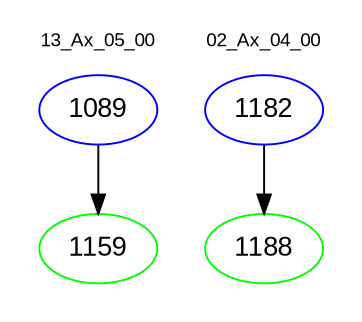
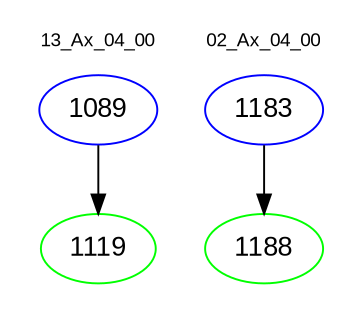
(98, 41) -> (98, 41)
(264, 110) -> (264, 110)
(98, 249) -> (98, 249)
